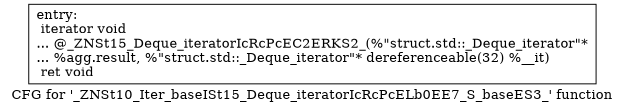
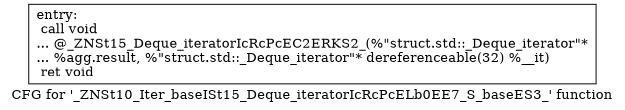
(81, 29) -> (67, 29)
